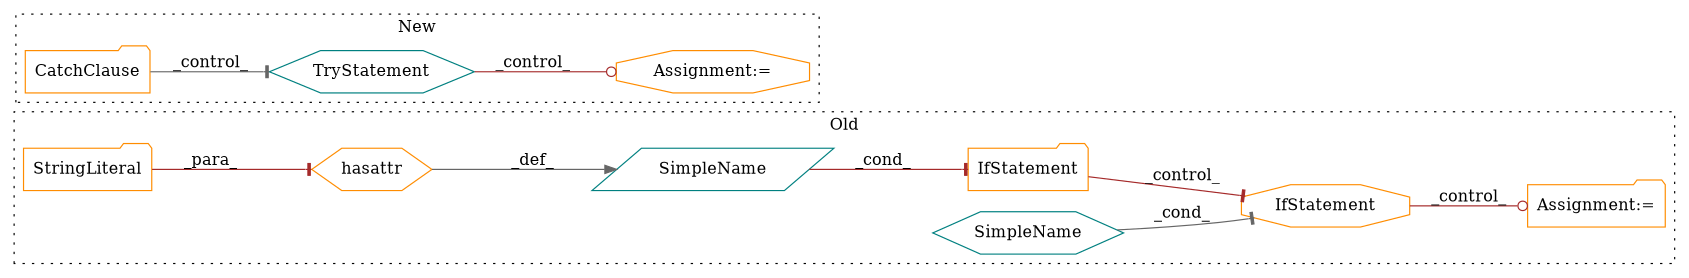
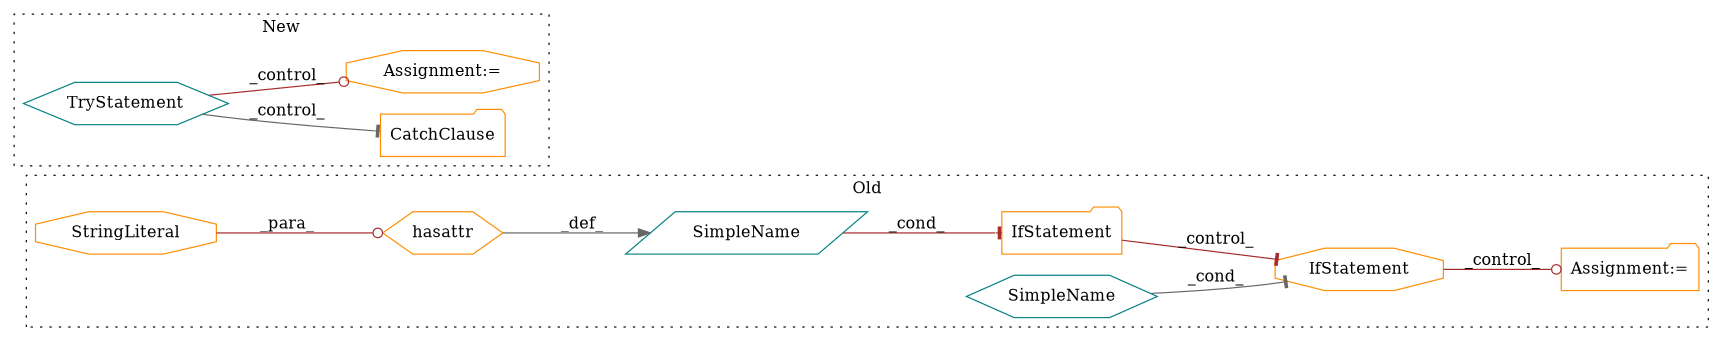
(207, 72) -> (288, 124)
(88, 169) -> (126, 233)
(229, 169) -> (295, 233)
